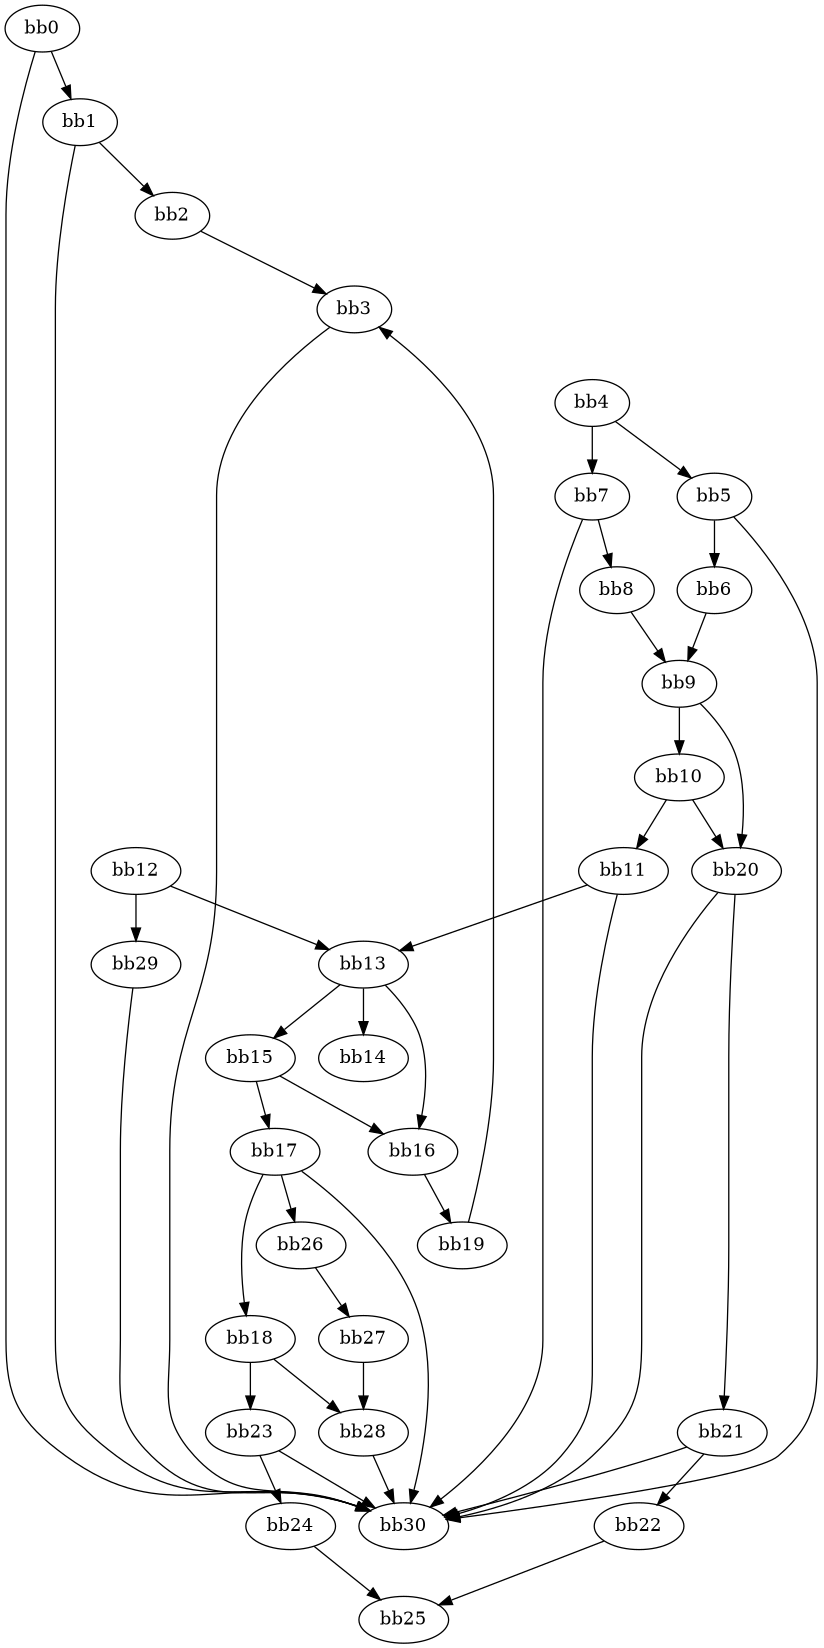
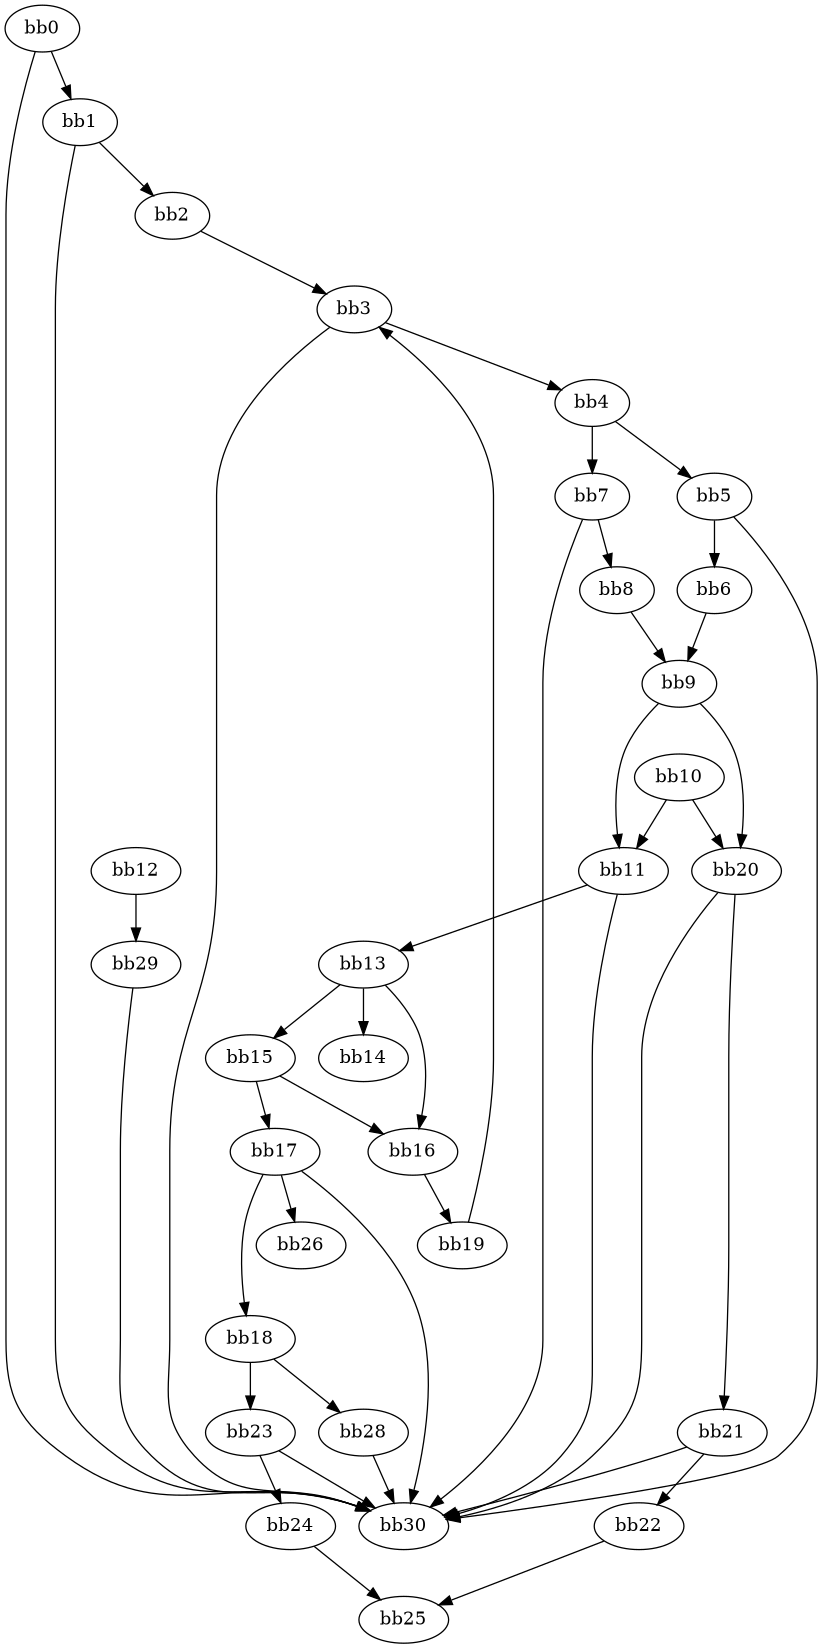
none -> (467, 354)
(679, 724) -> (621, 763)
(244, 915) -> none
(363, 1339) -> none
